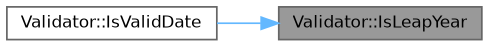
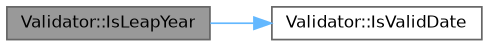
(239, 23) -> (232, 23)
